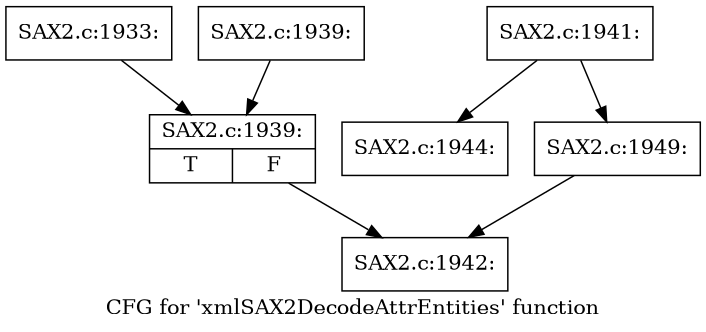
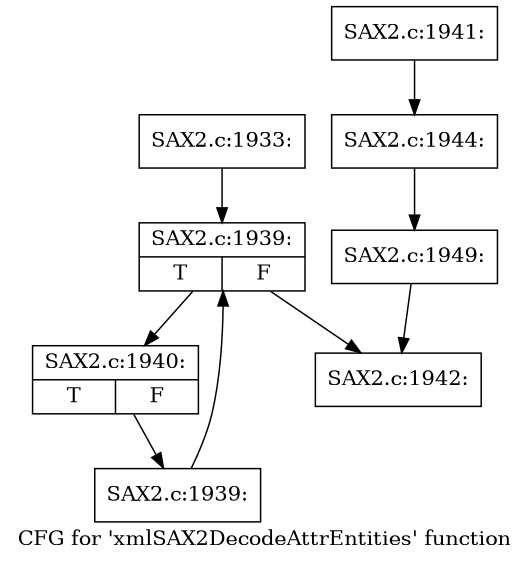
(591, 84) -> (415, 192)
none -> (115, 380)
